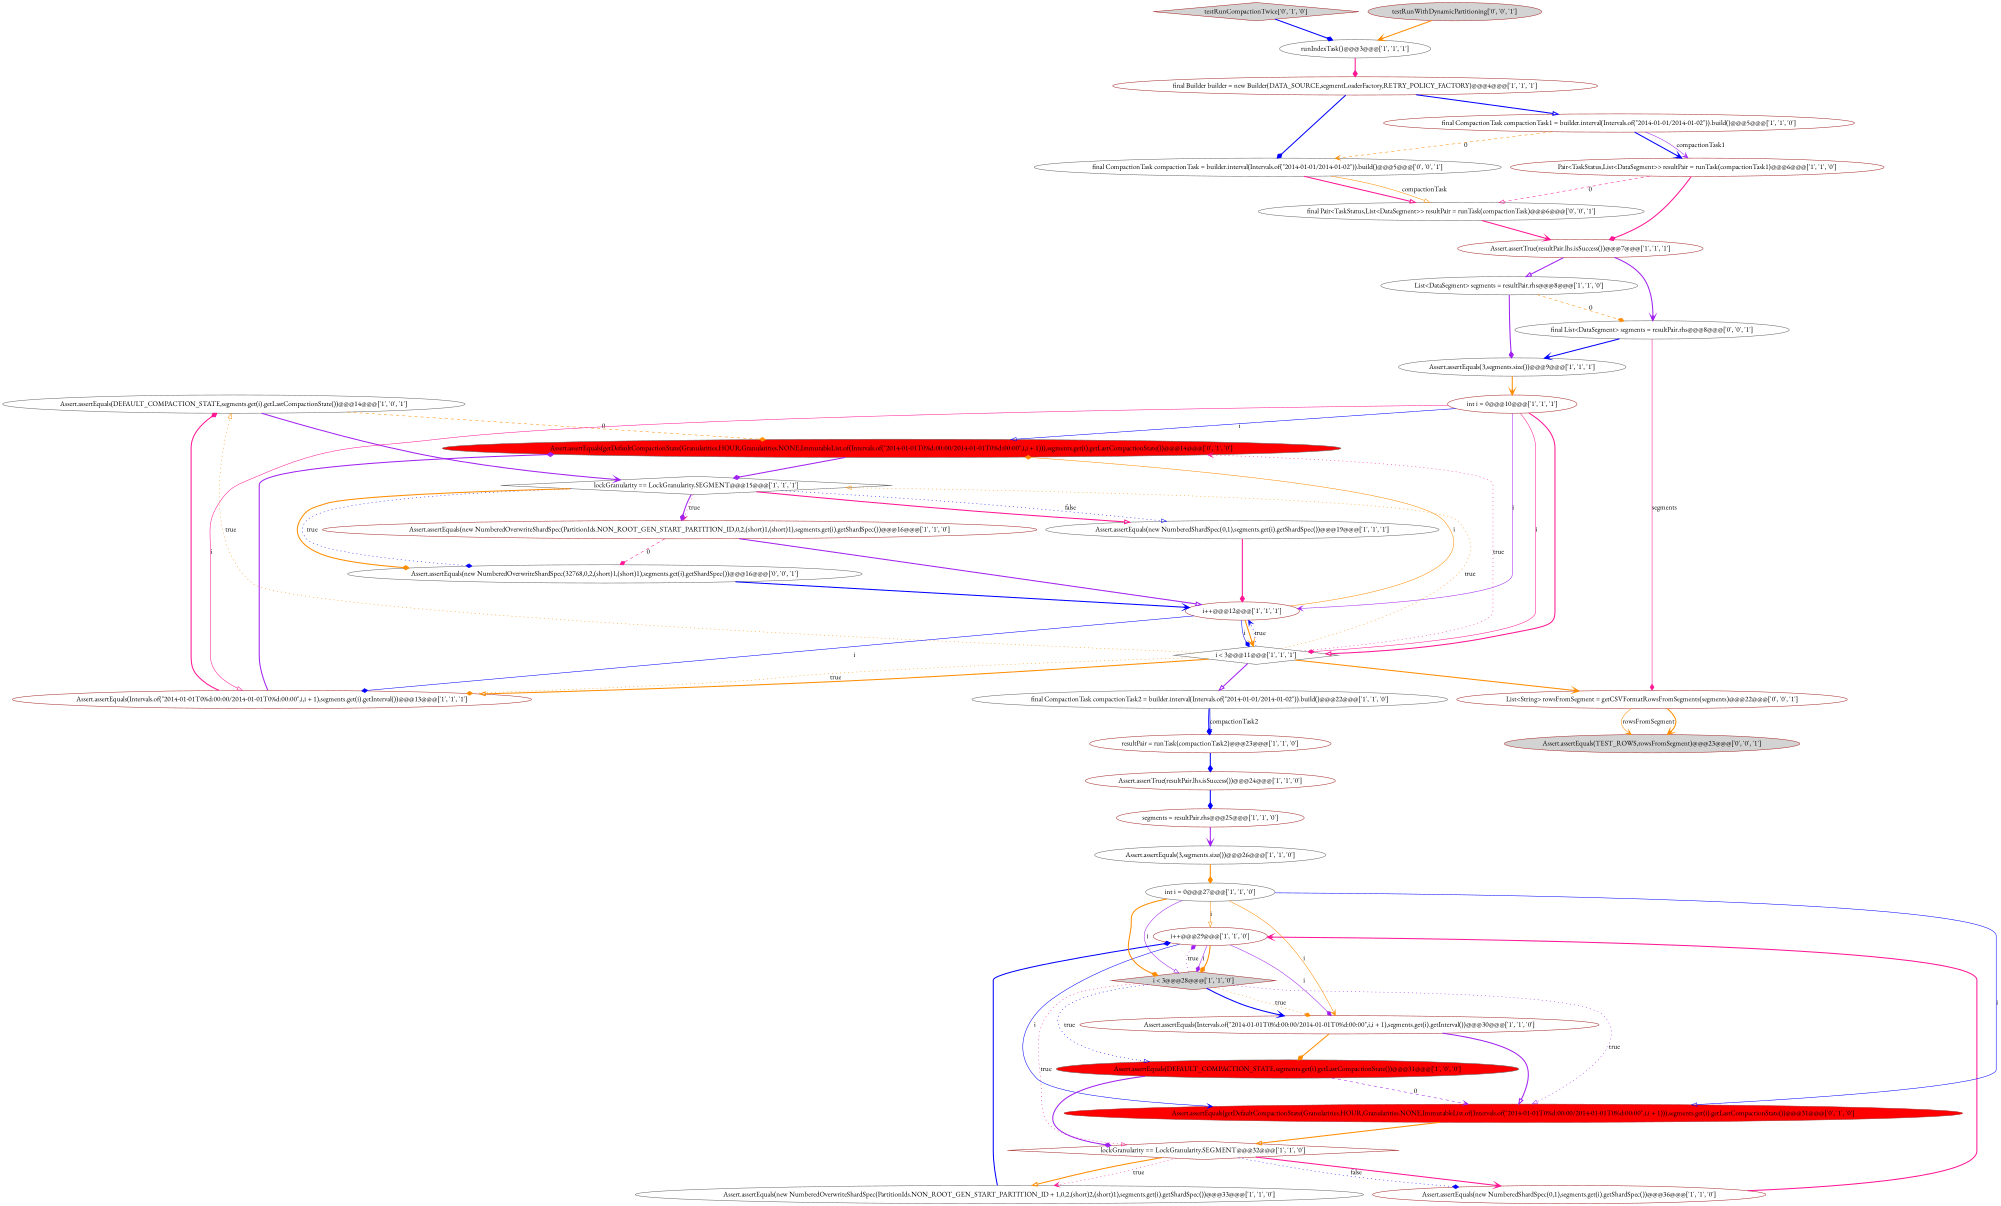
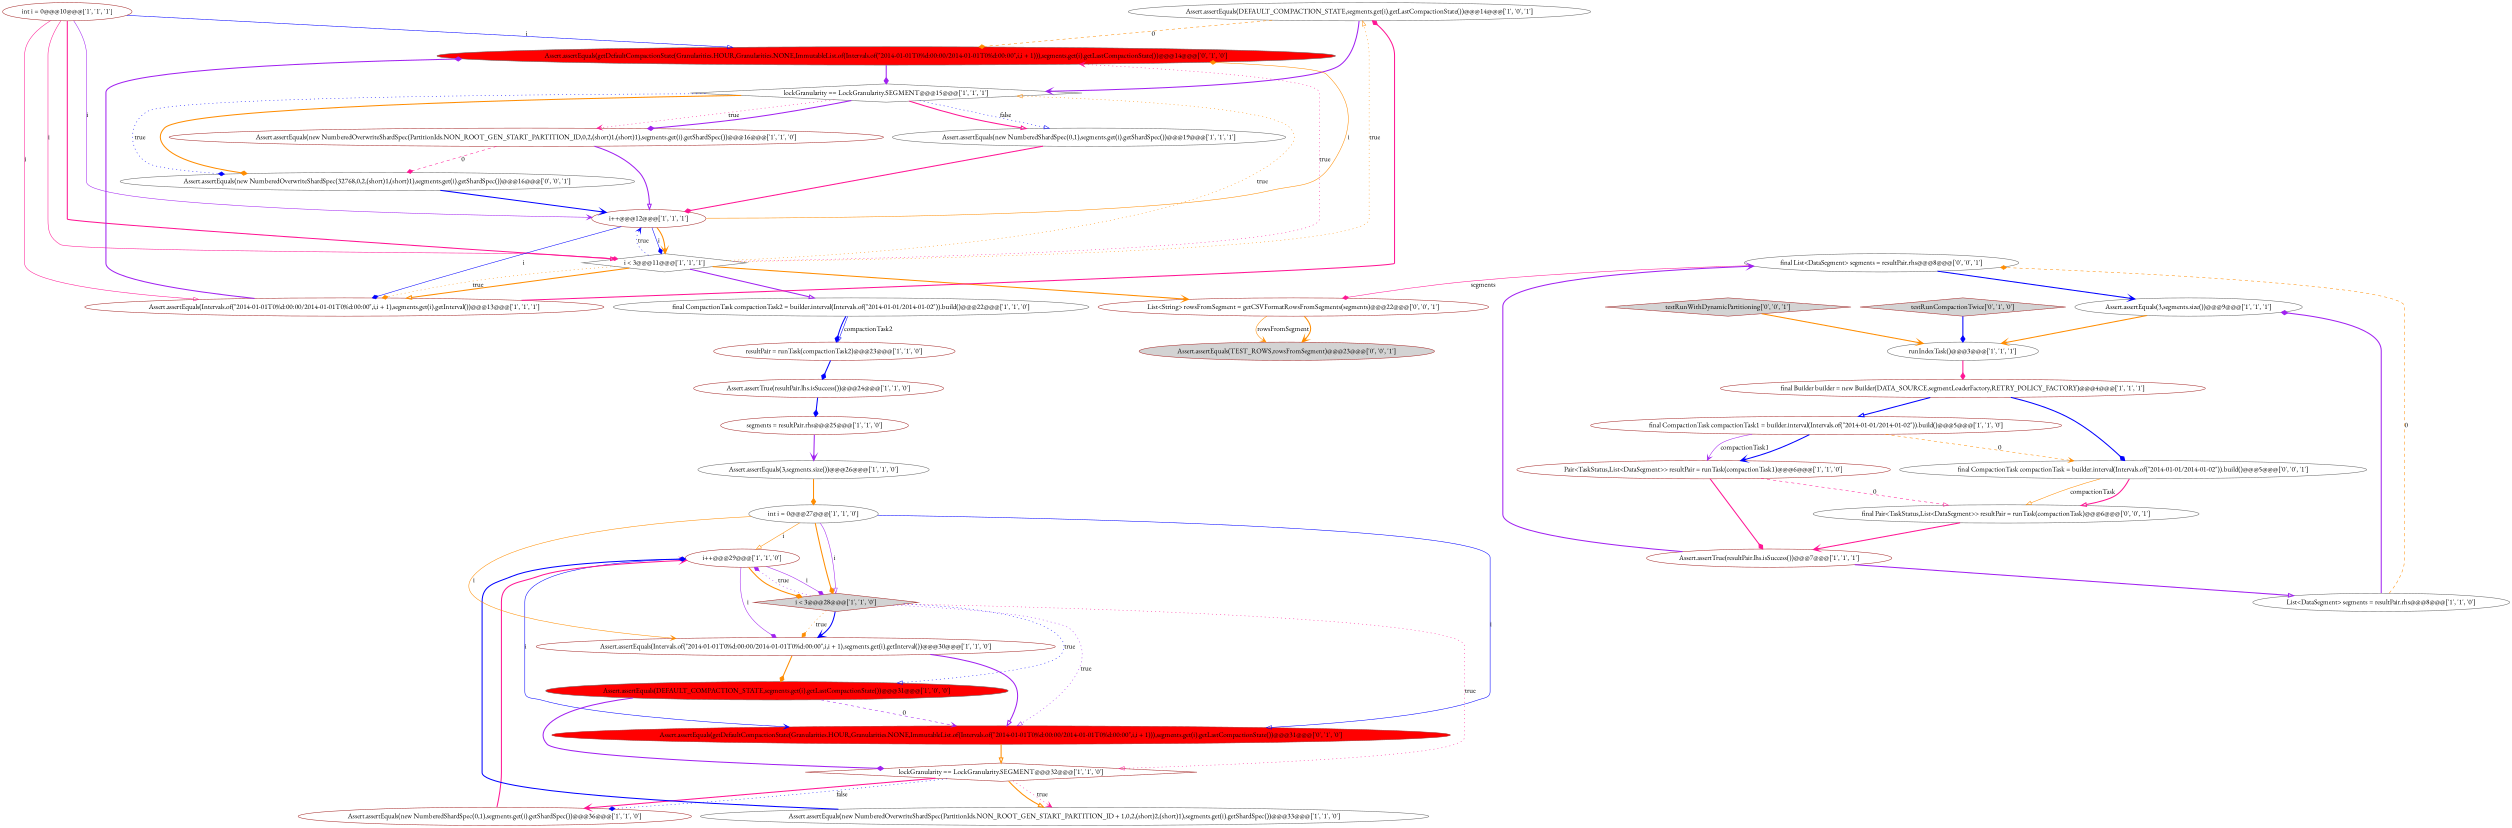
(1455, 12) -> (1728, 307)
(1512, 383) -> (2077, 329)
